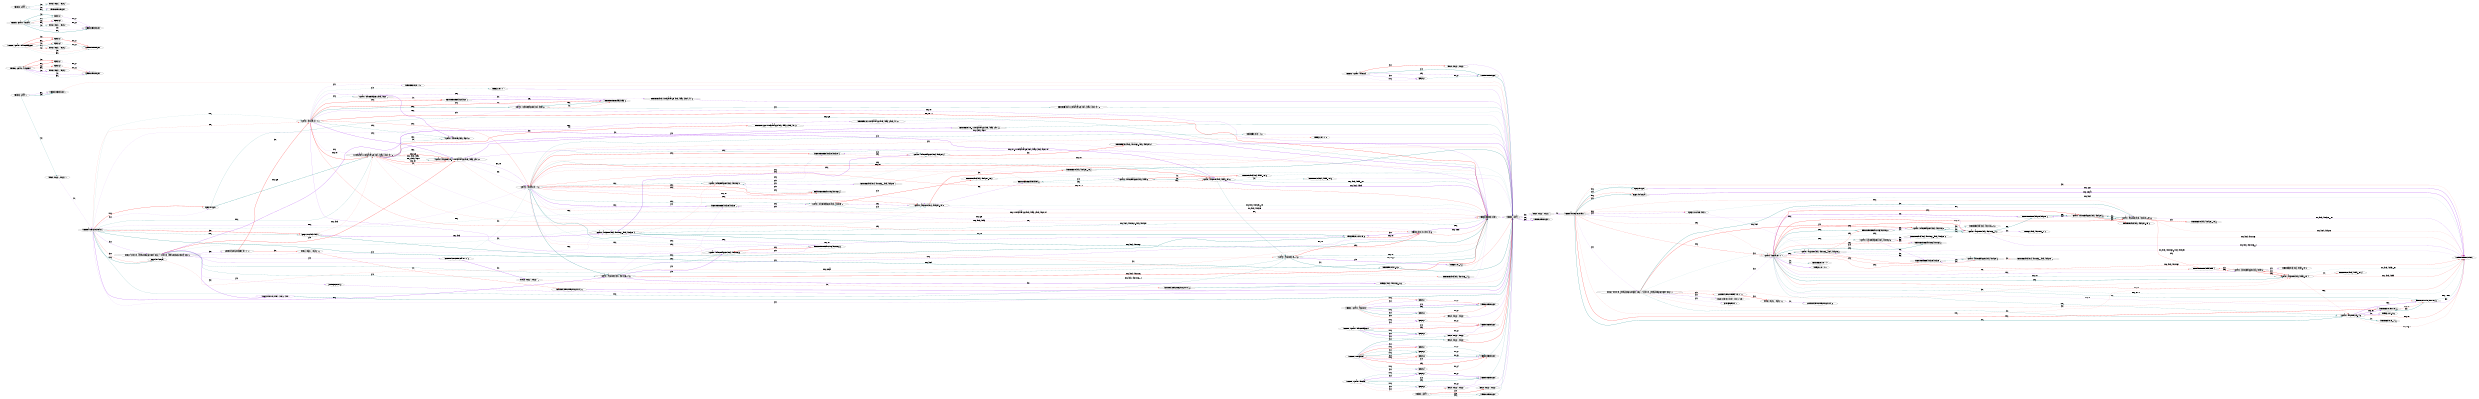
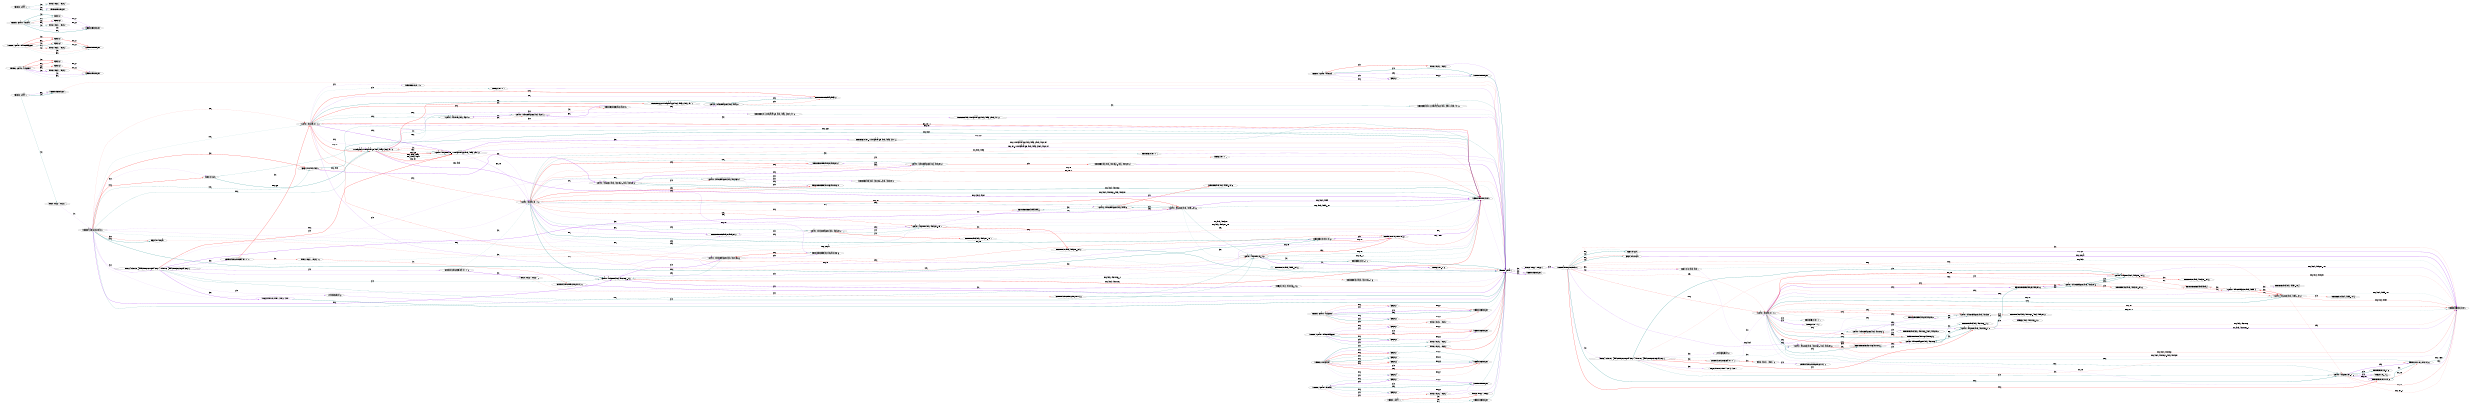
(536, 100) -> (580, 116)
none -> (496, 119)
